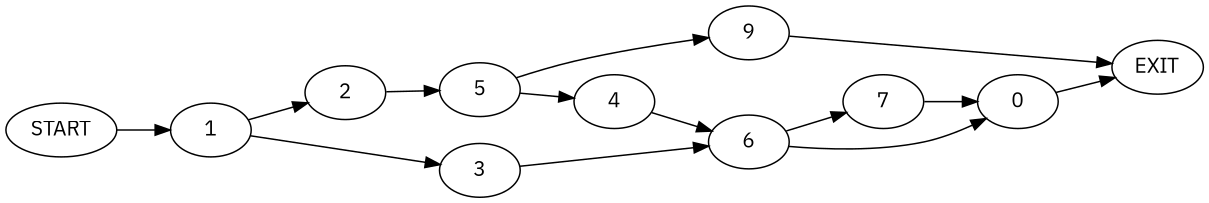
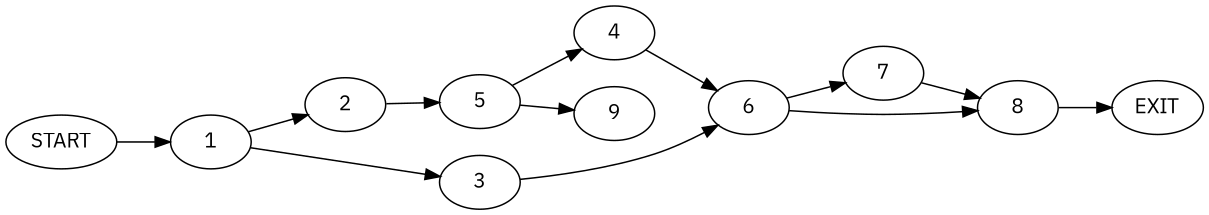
(943, 49) -> none
(1018, 102) -> (1018, 108)
